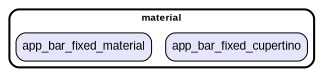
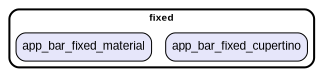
(162, 18) -> (162, 18)
